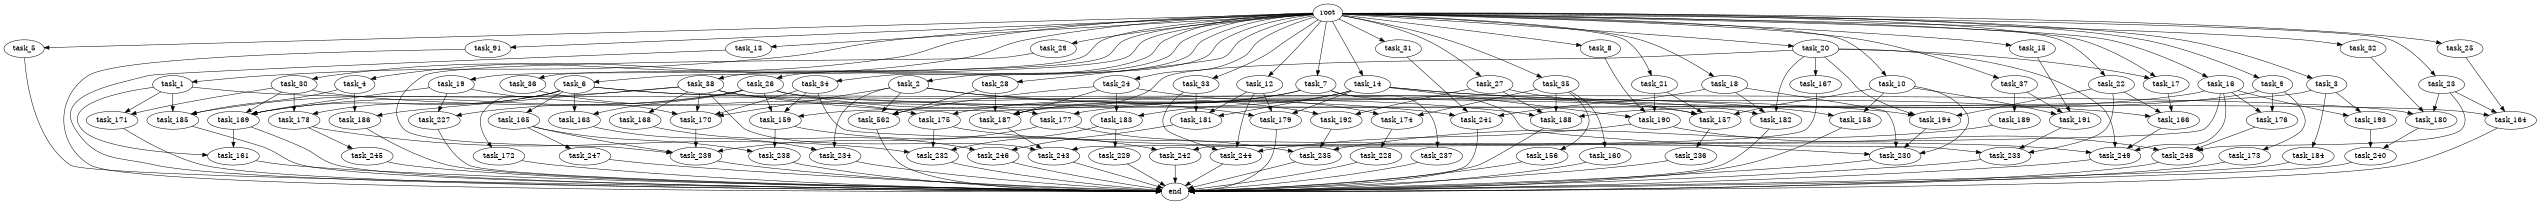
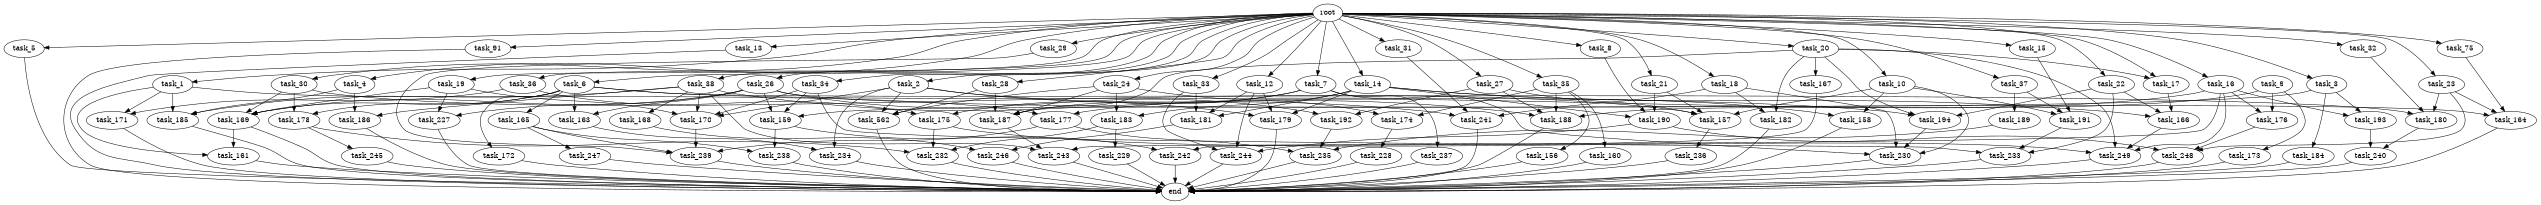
(1802, 17) -> none
(2460, 49) -> (2460, 49)
(204, 99) -> (246, 101)
(1235, 102) -> none
